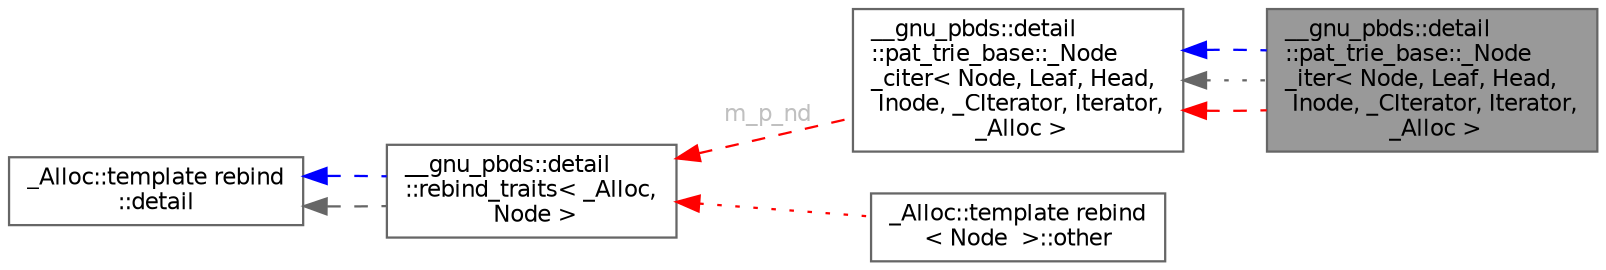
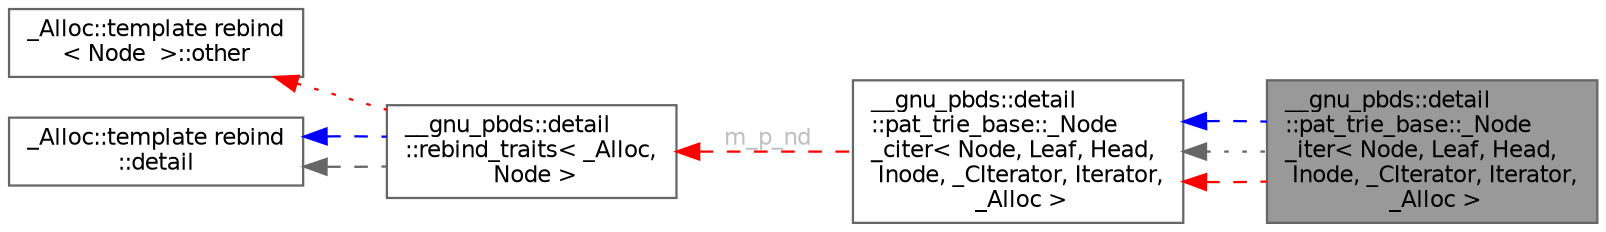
(785, 210) -> (342, 97)
